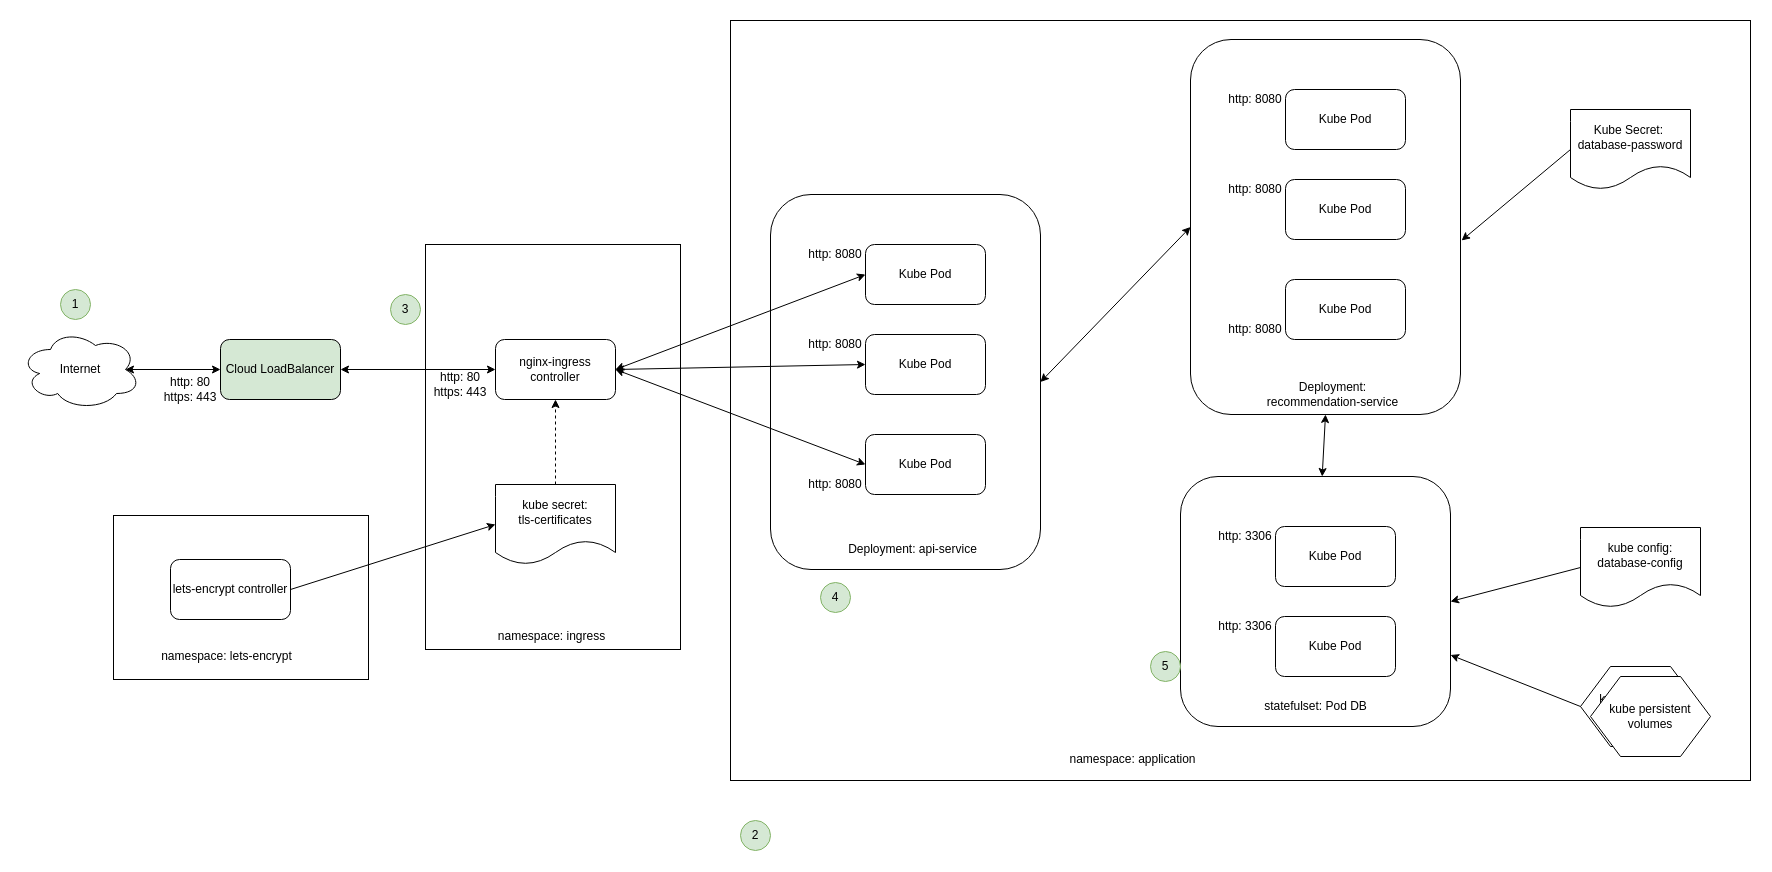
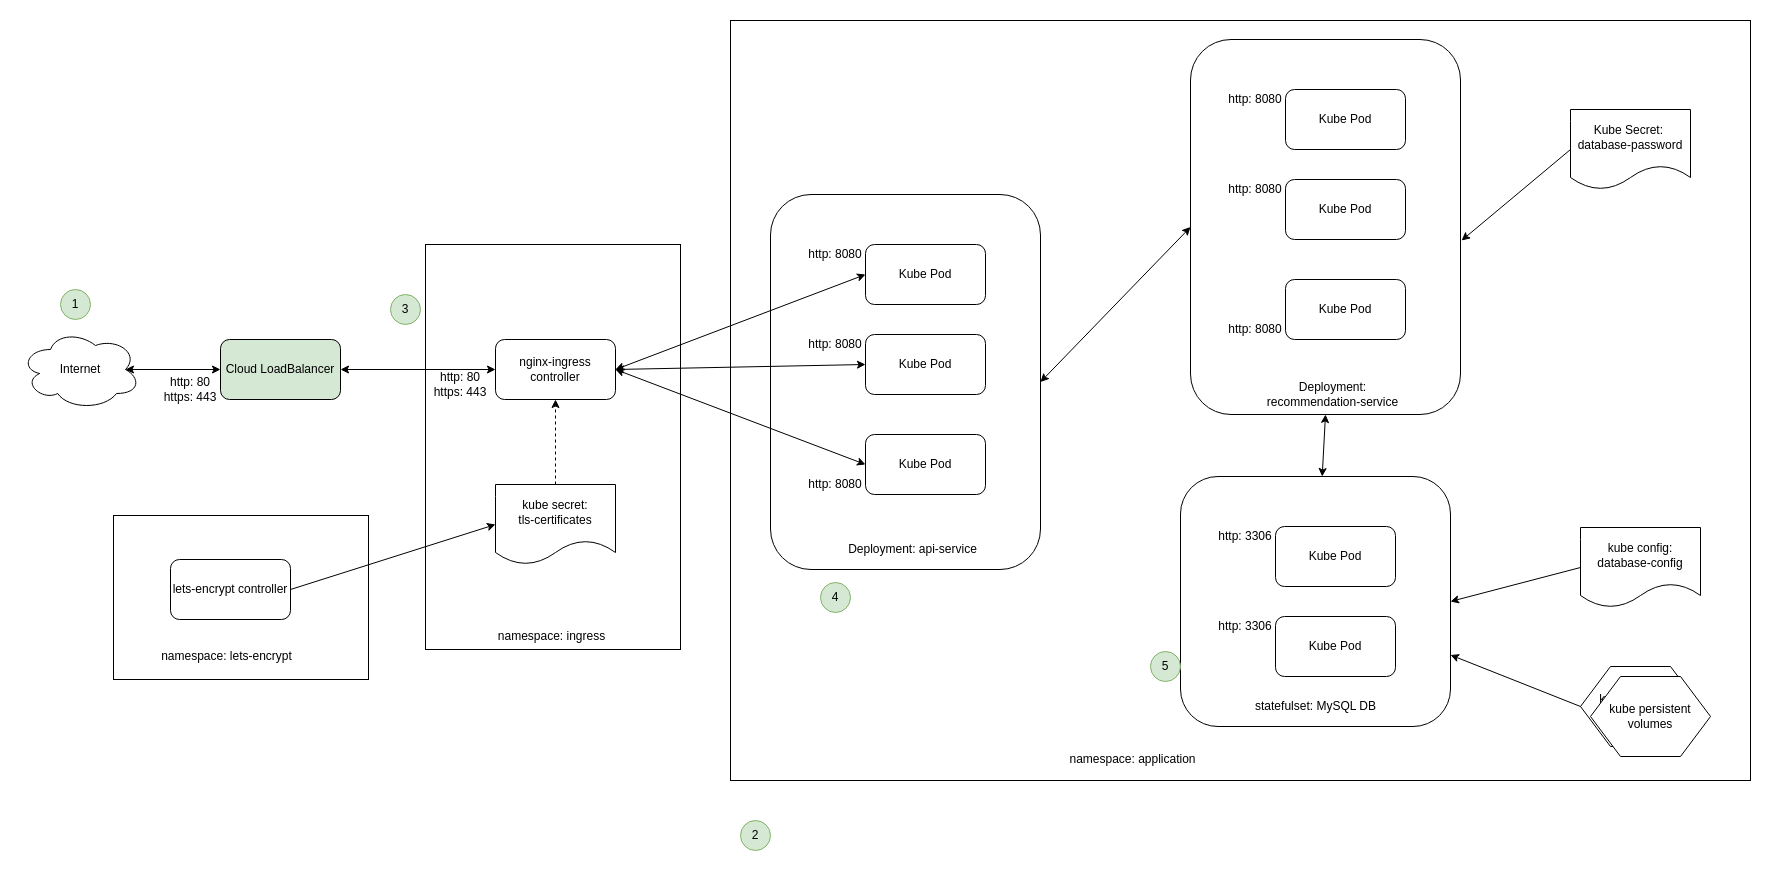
(1316, 707) -> (1316, 707)
